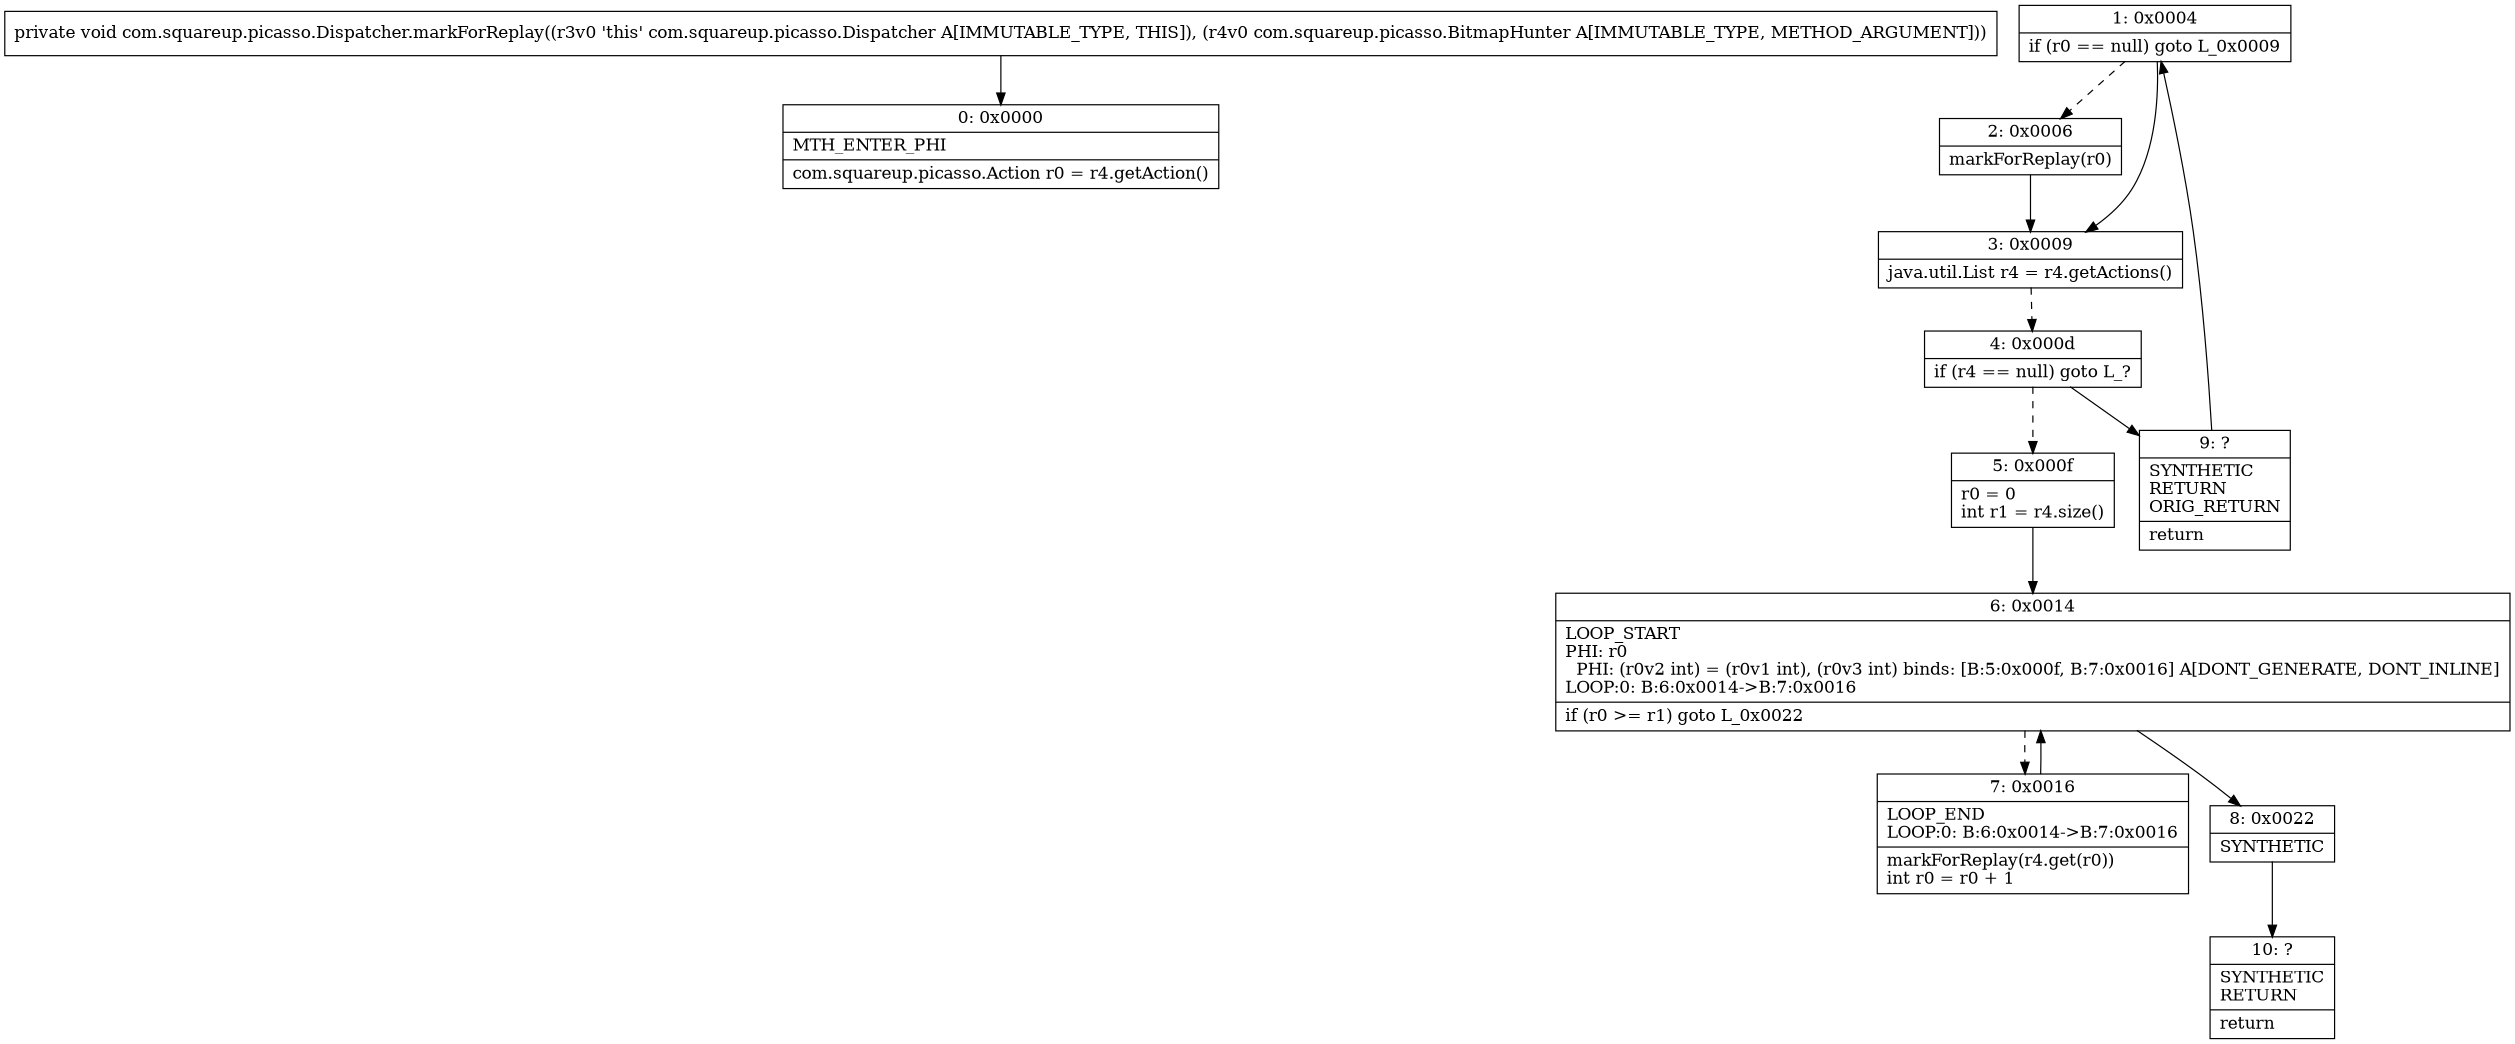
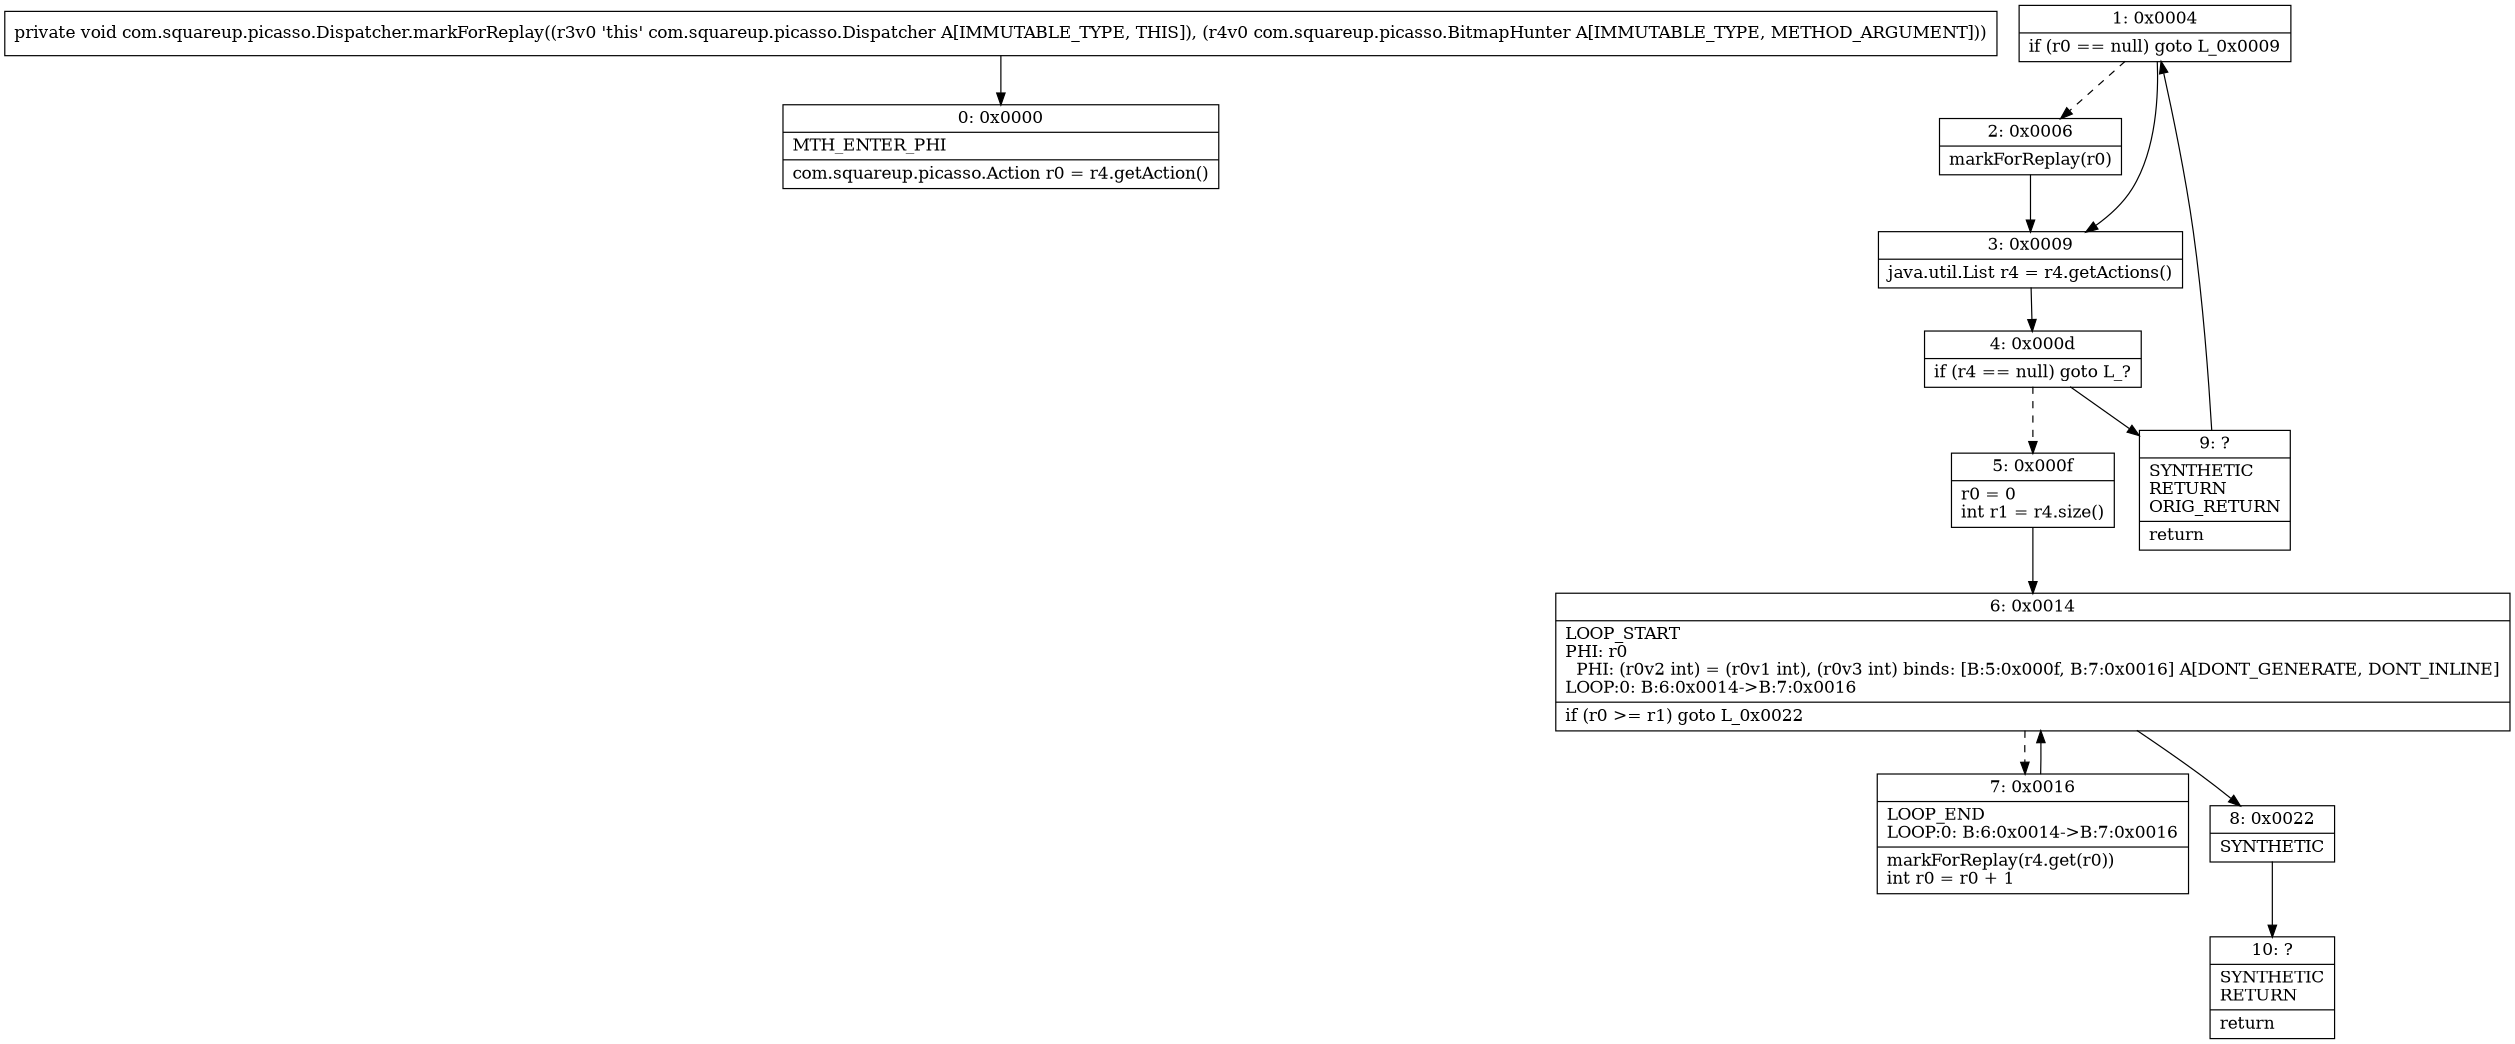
(2032, 303) -> (2032, 303)
